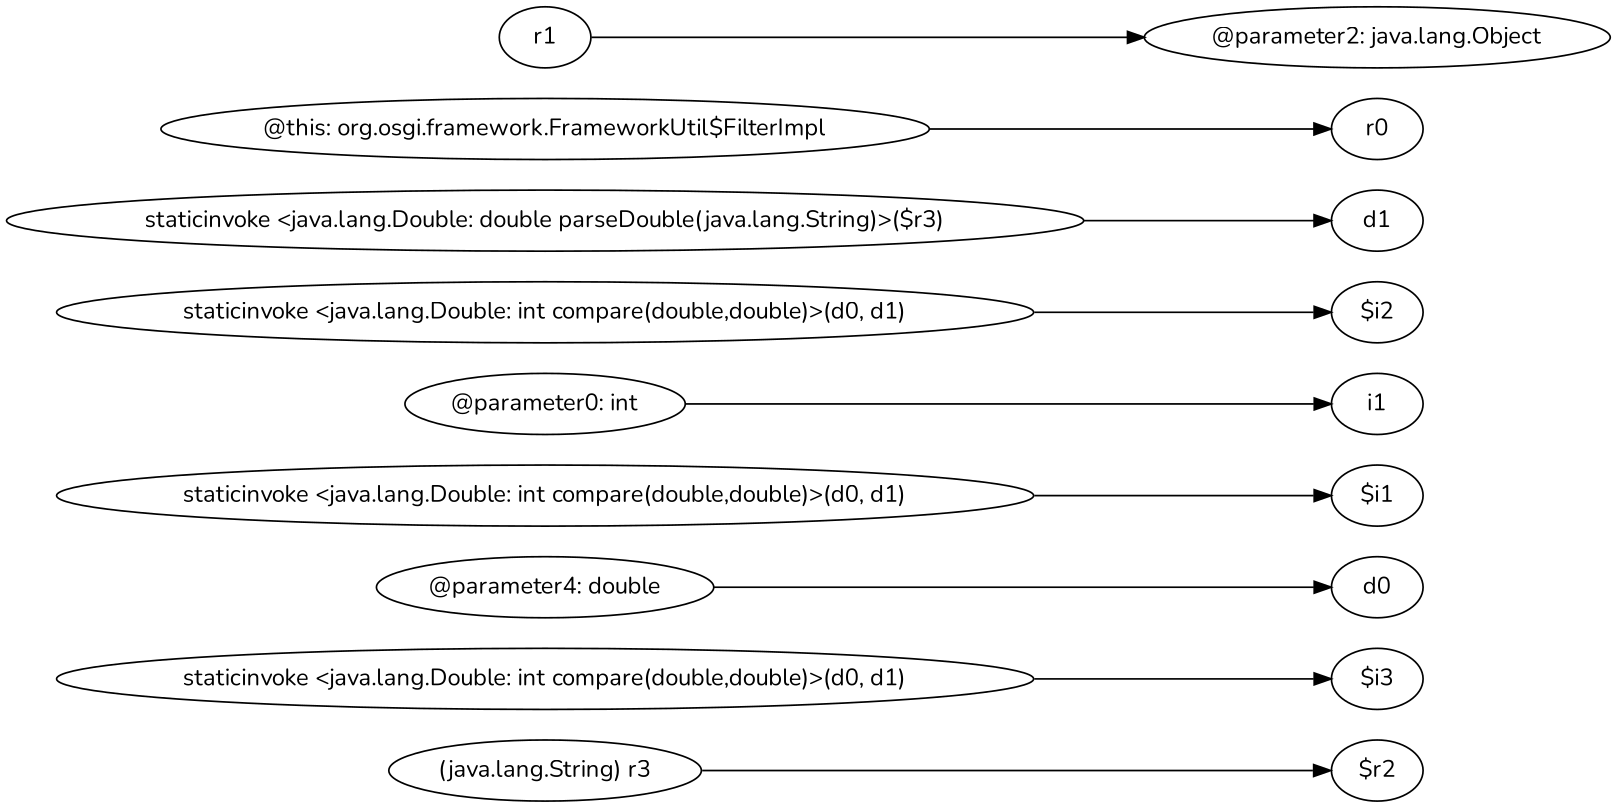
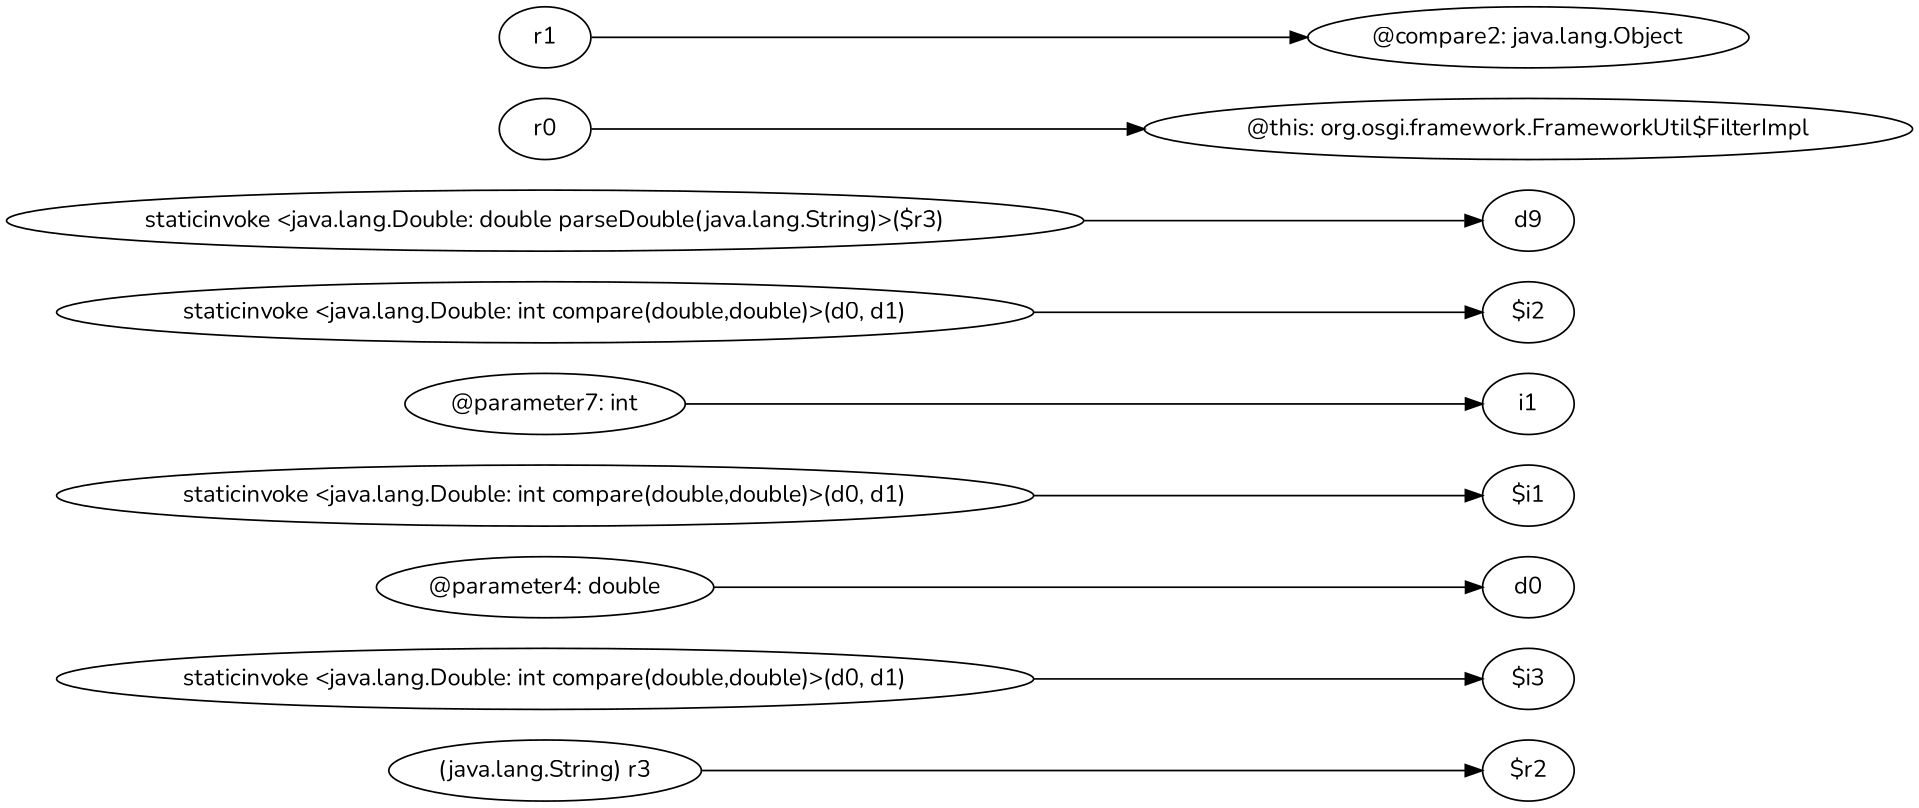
(1377, 37) -> (1528, 37)
(1121, 129) -> (859, 129)
(1377, 221) -> (1528, 221)
(545, 404) -> (545, 404)
